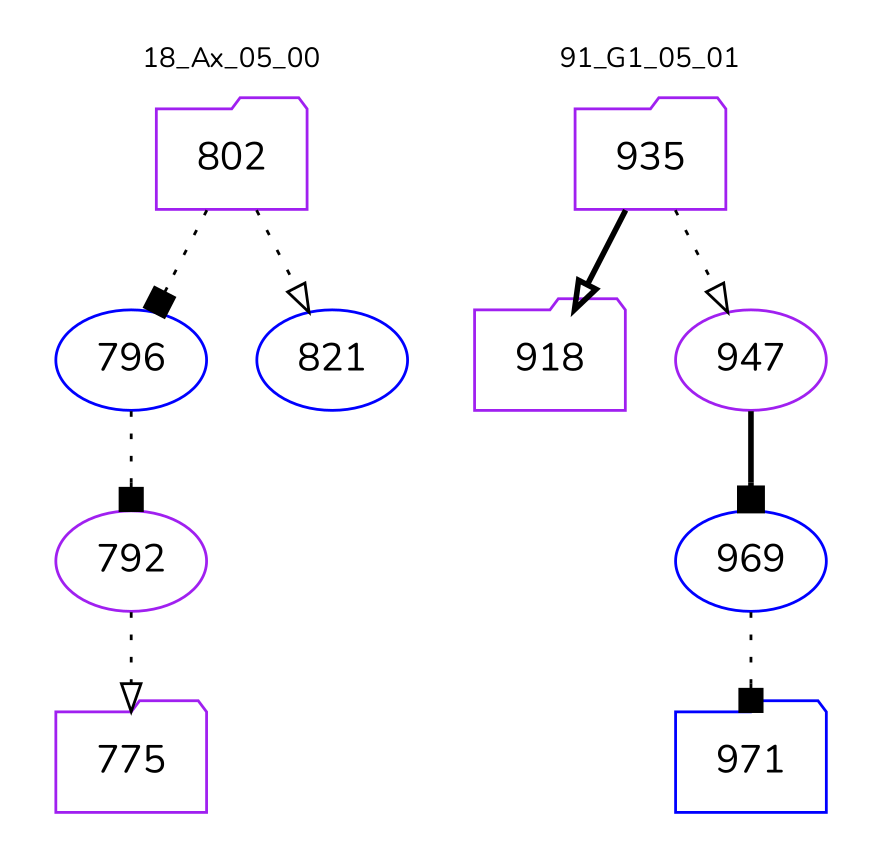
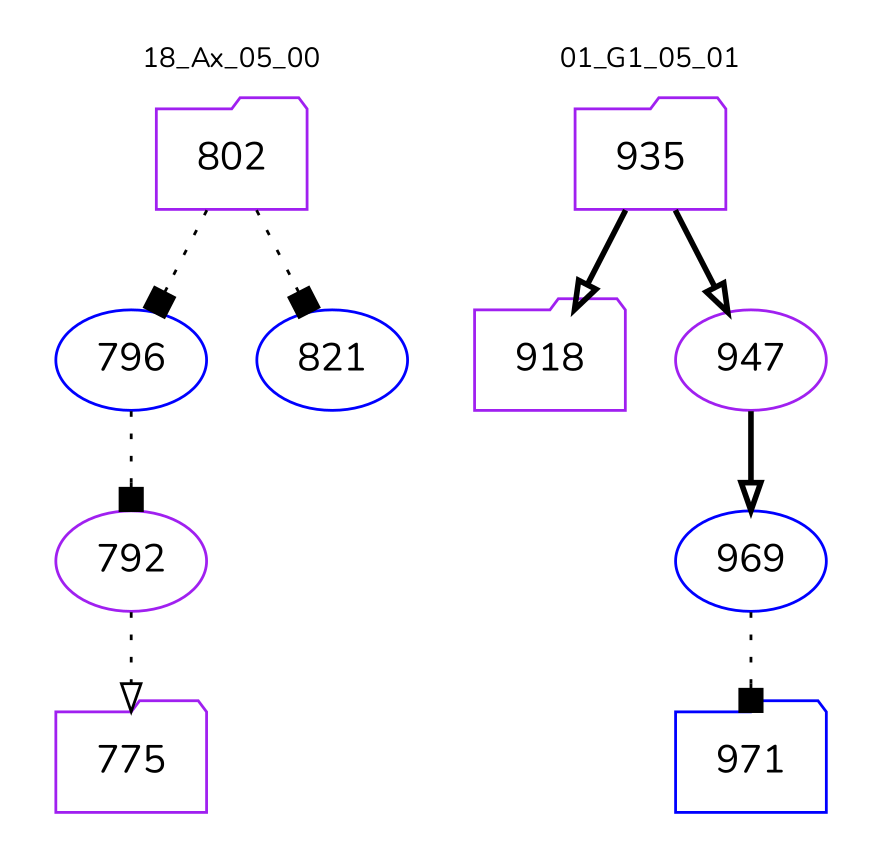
(650, 60) -> (650, 60)
(276, 249) -> (276, 249)
(695, 249) -> (695, 249)
(751, 447) -> (751, 447)
